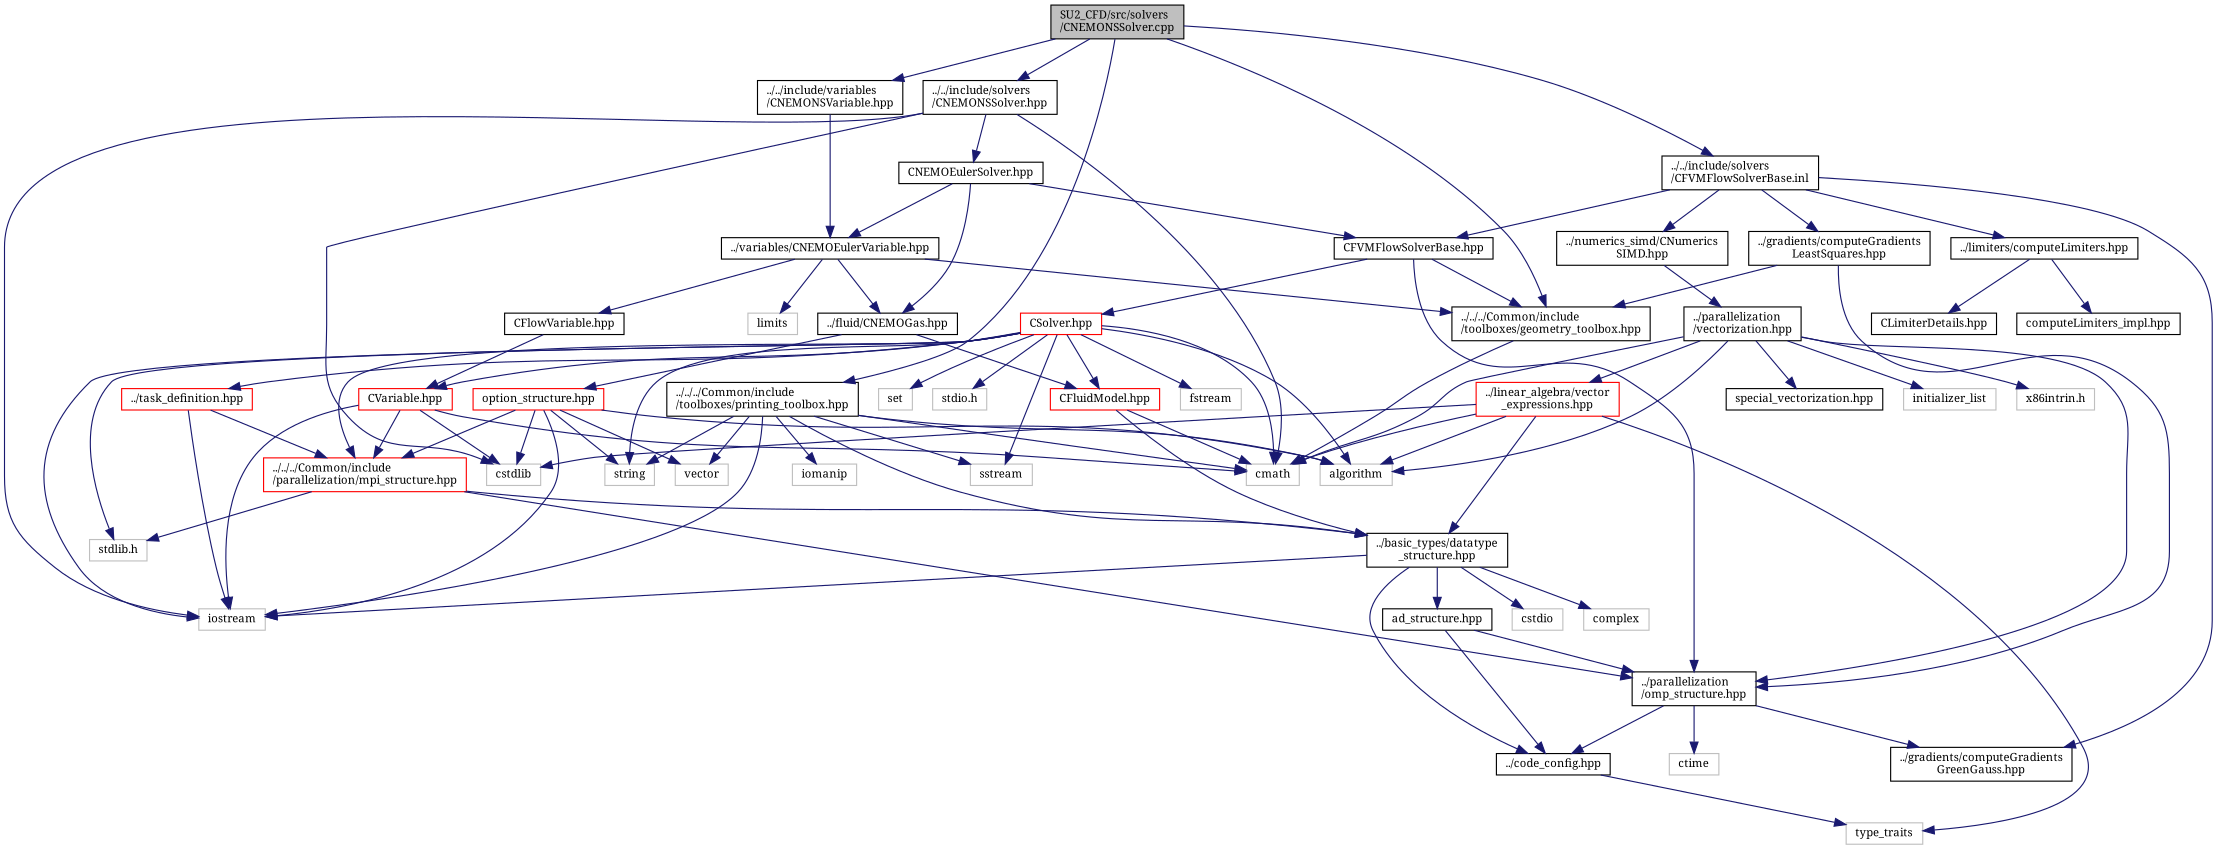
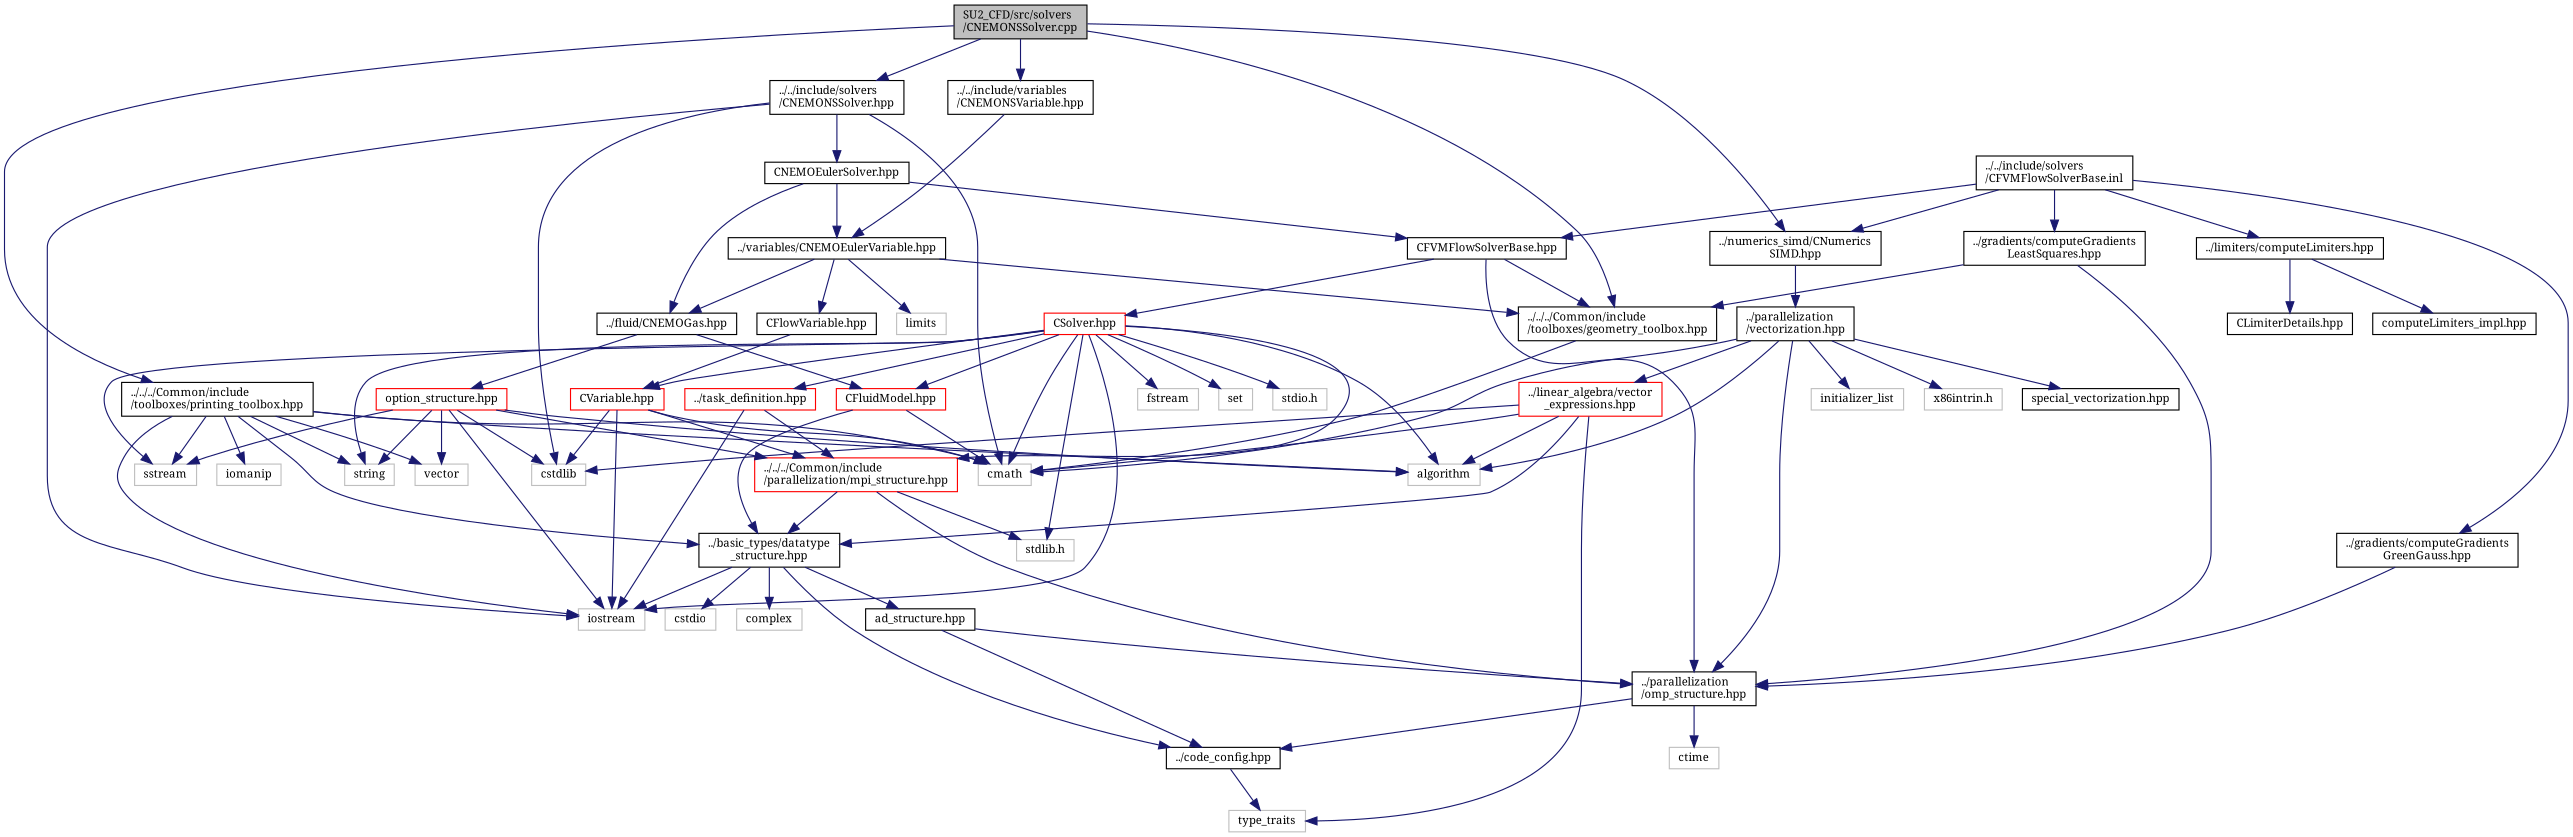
(1451, 58) -> (1463, 46)
none -> (300, 431)
(1832, 725) -> (2088, 658)
